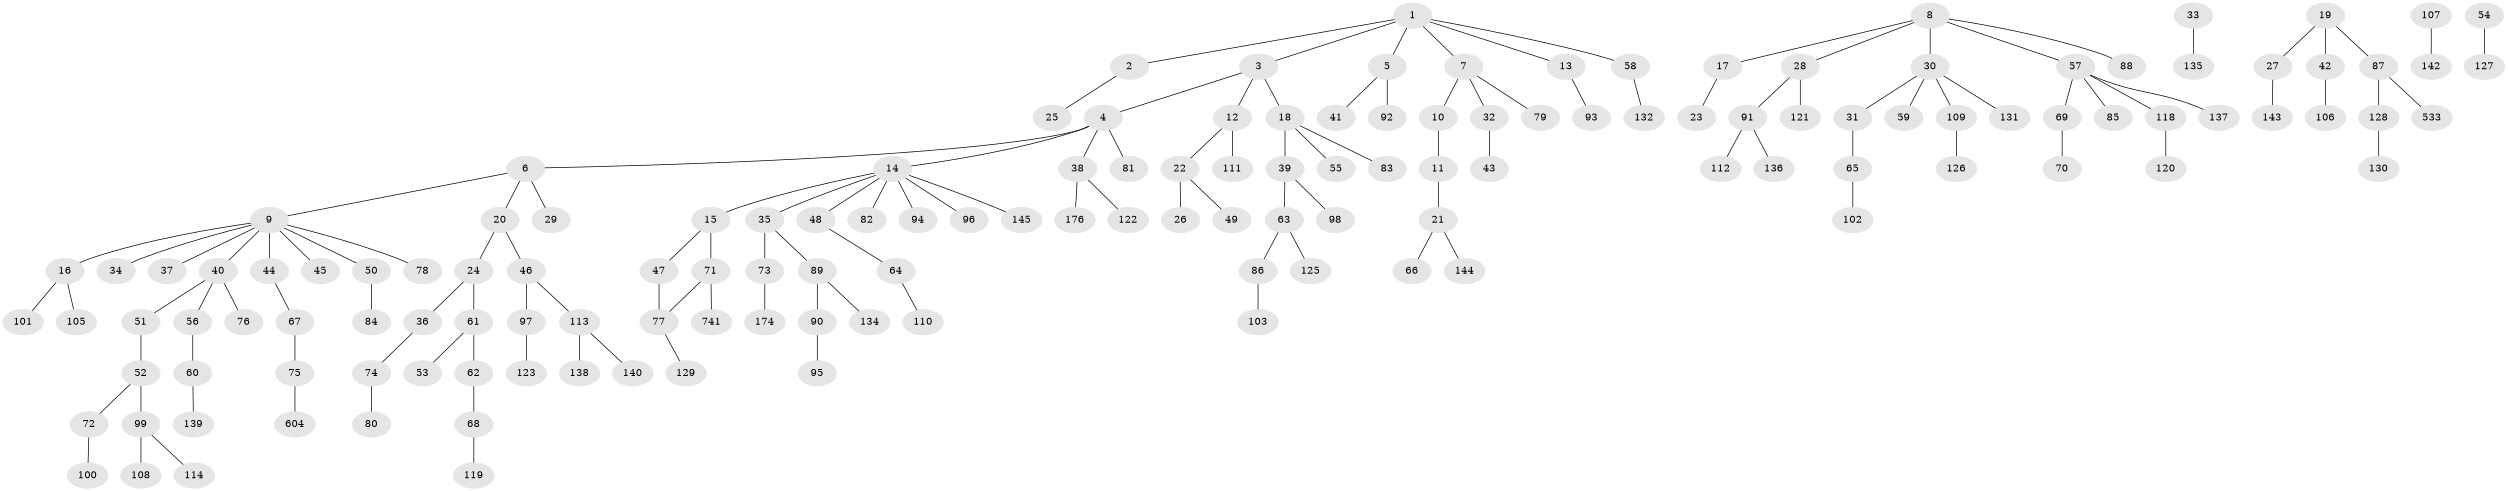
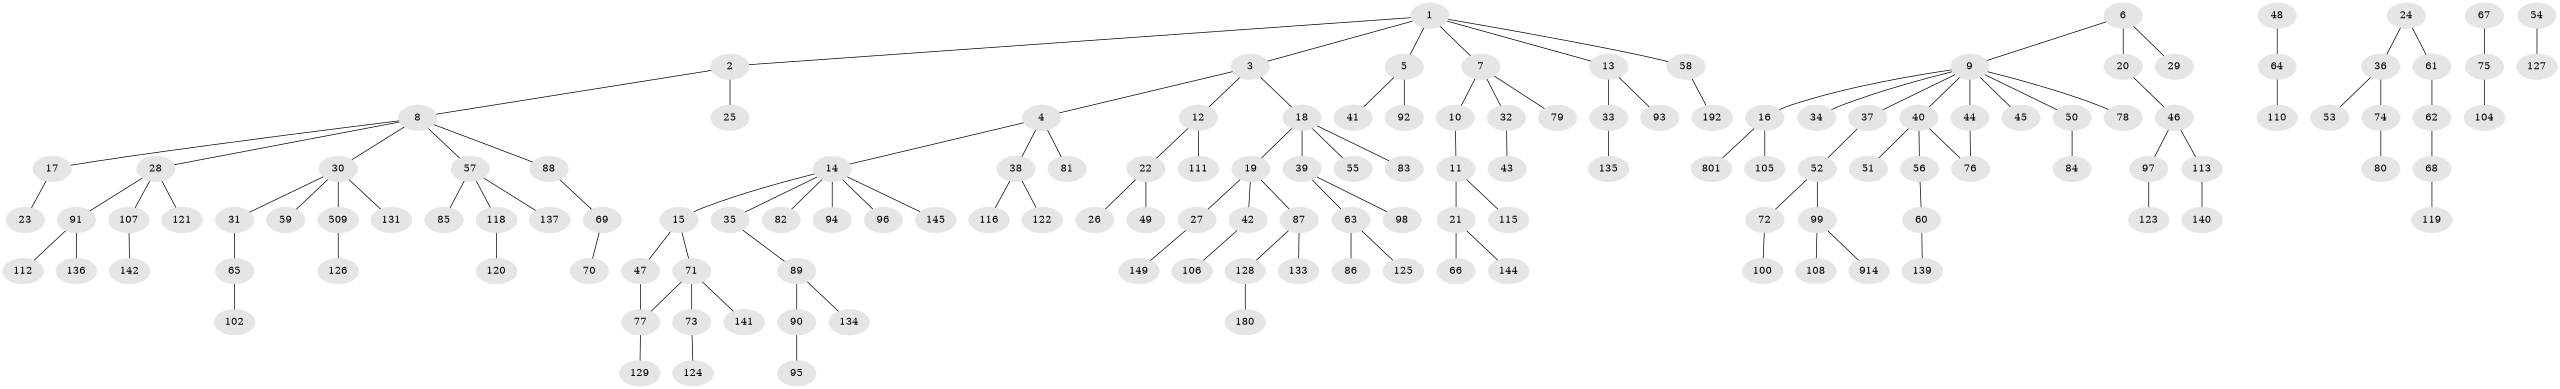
none -> (574, 92)
none -> (1609, 92)
(2069, 92) -> (576, 194)
(1644, 118) -> (1712, 118)
(1956, 118) -> (338, 220)
(2272, 118) -> (1139, 271)
(2432, 118) -> (1299, 271)
none -> (1277, 143)
(818, 158) -> none
(2379, 169) -> (1245, 322)
none -> (142, 194)
(854, 195) -> none
(1075, 220) -> (989, 220)
none -> (1509, 220)
(487, 246) -> none
(765, 246) -> (692, 297)
(282, 297) -> (1970, 143)
(23, 322) -> (1712, 169)
(712, 322) -> (744, 322)
(765, 322) -> (693, 373)
(1258, 322) -> none
(141, 348) -> (1843, 143)
(448, 348) -> (2355, 92)
(580, 373) -> none
(295, 424) -> (2484, 118)
(194, 476) -> (1869, 271)
